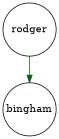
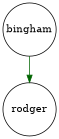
(30, 66) -> (30, 66)
